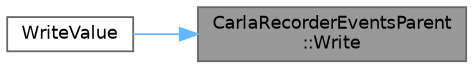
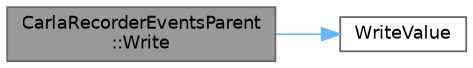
(156, 34) -> (299, 34)
